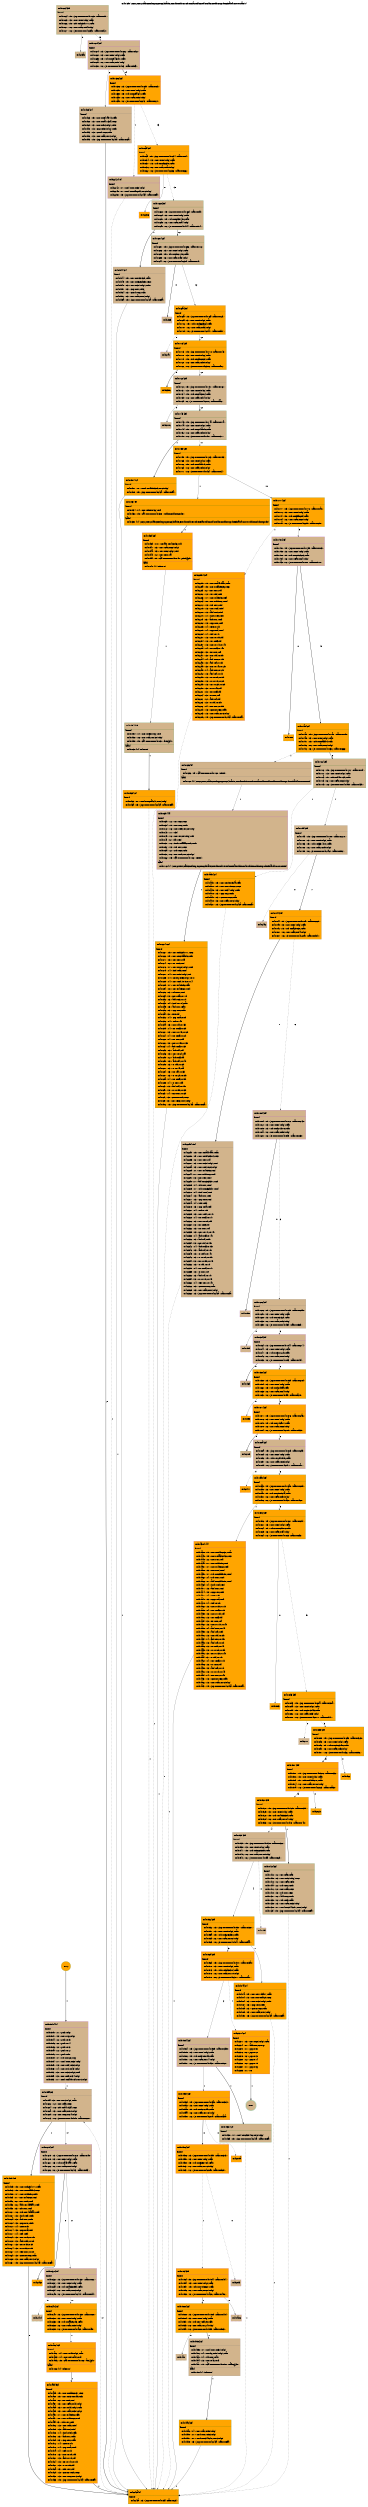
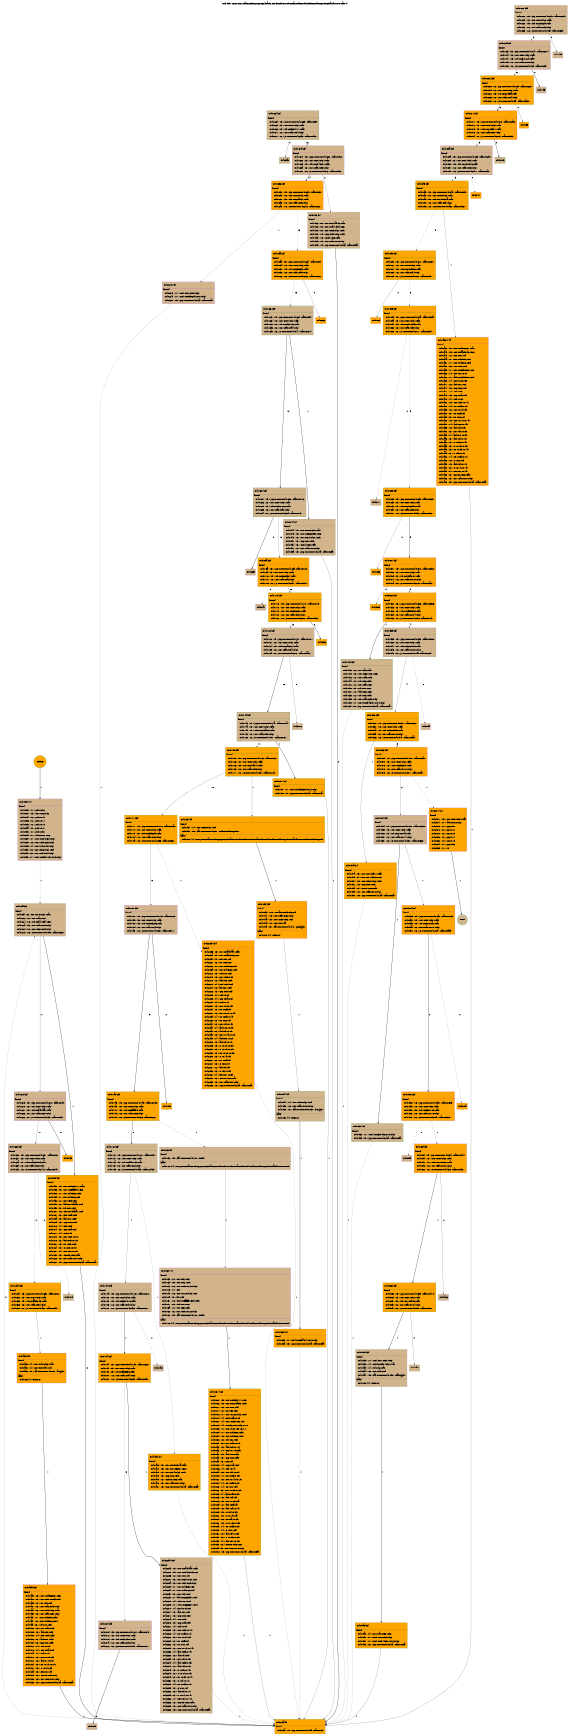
(279, 1219) -> none
(66, 1966) -> (40, 762)
